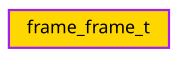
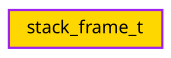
(89, 29) -> (86, 29)
